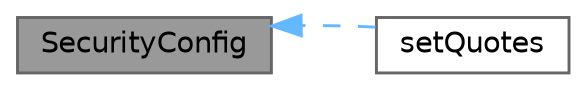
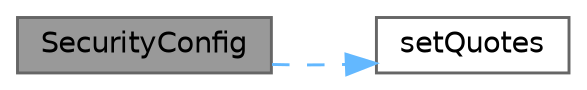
(338, 26) -> (309, 65)
